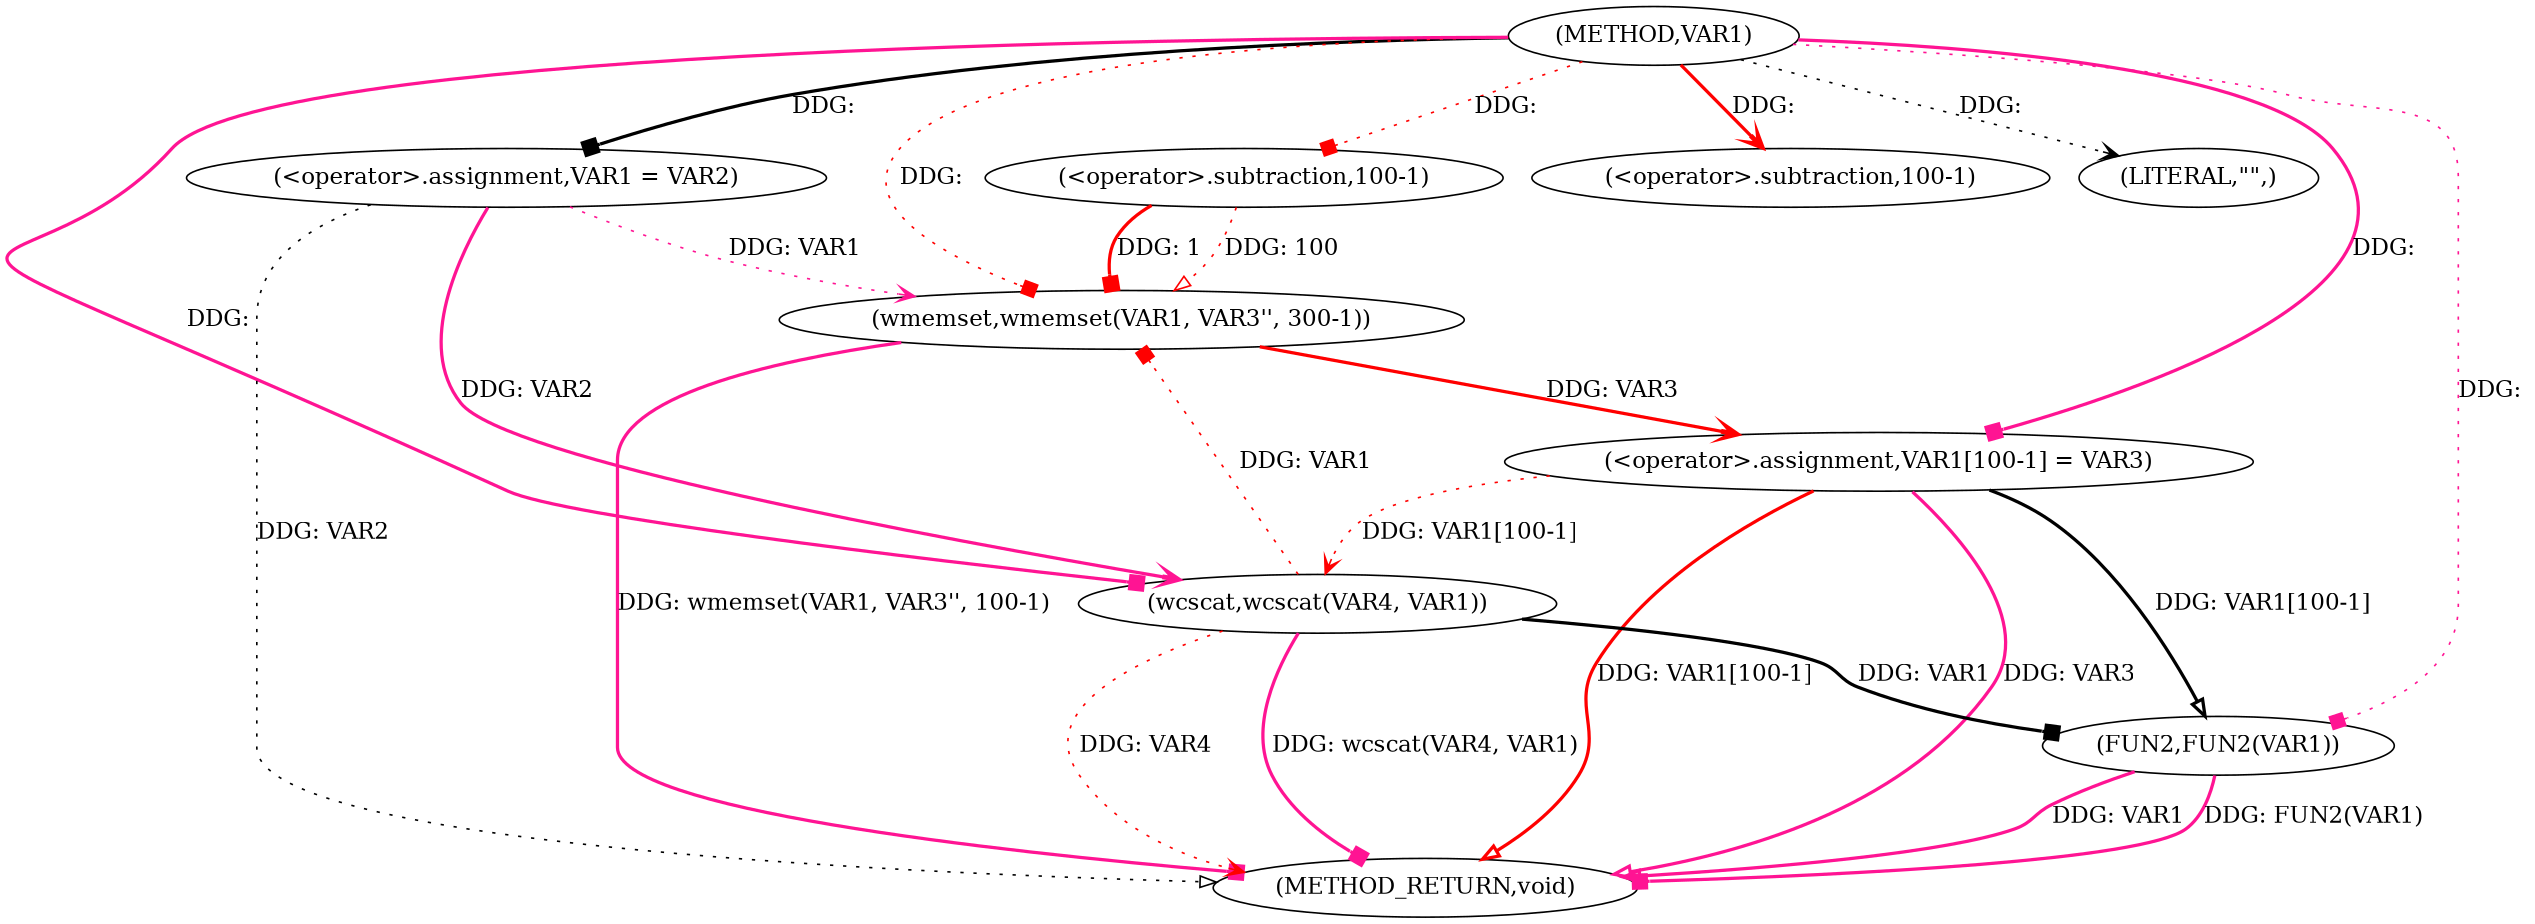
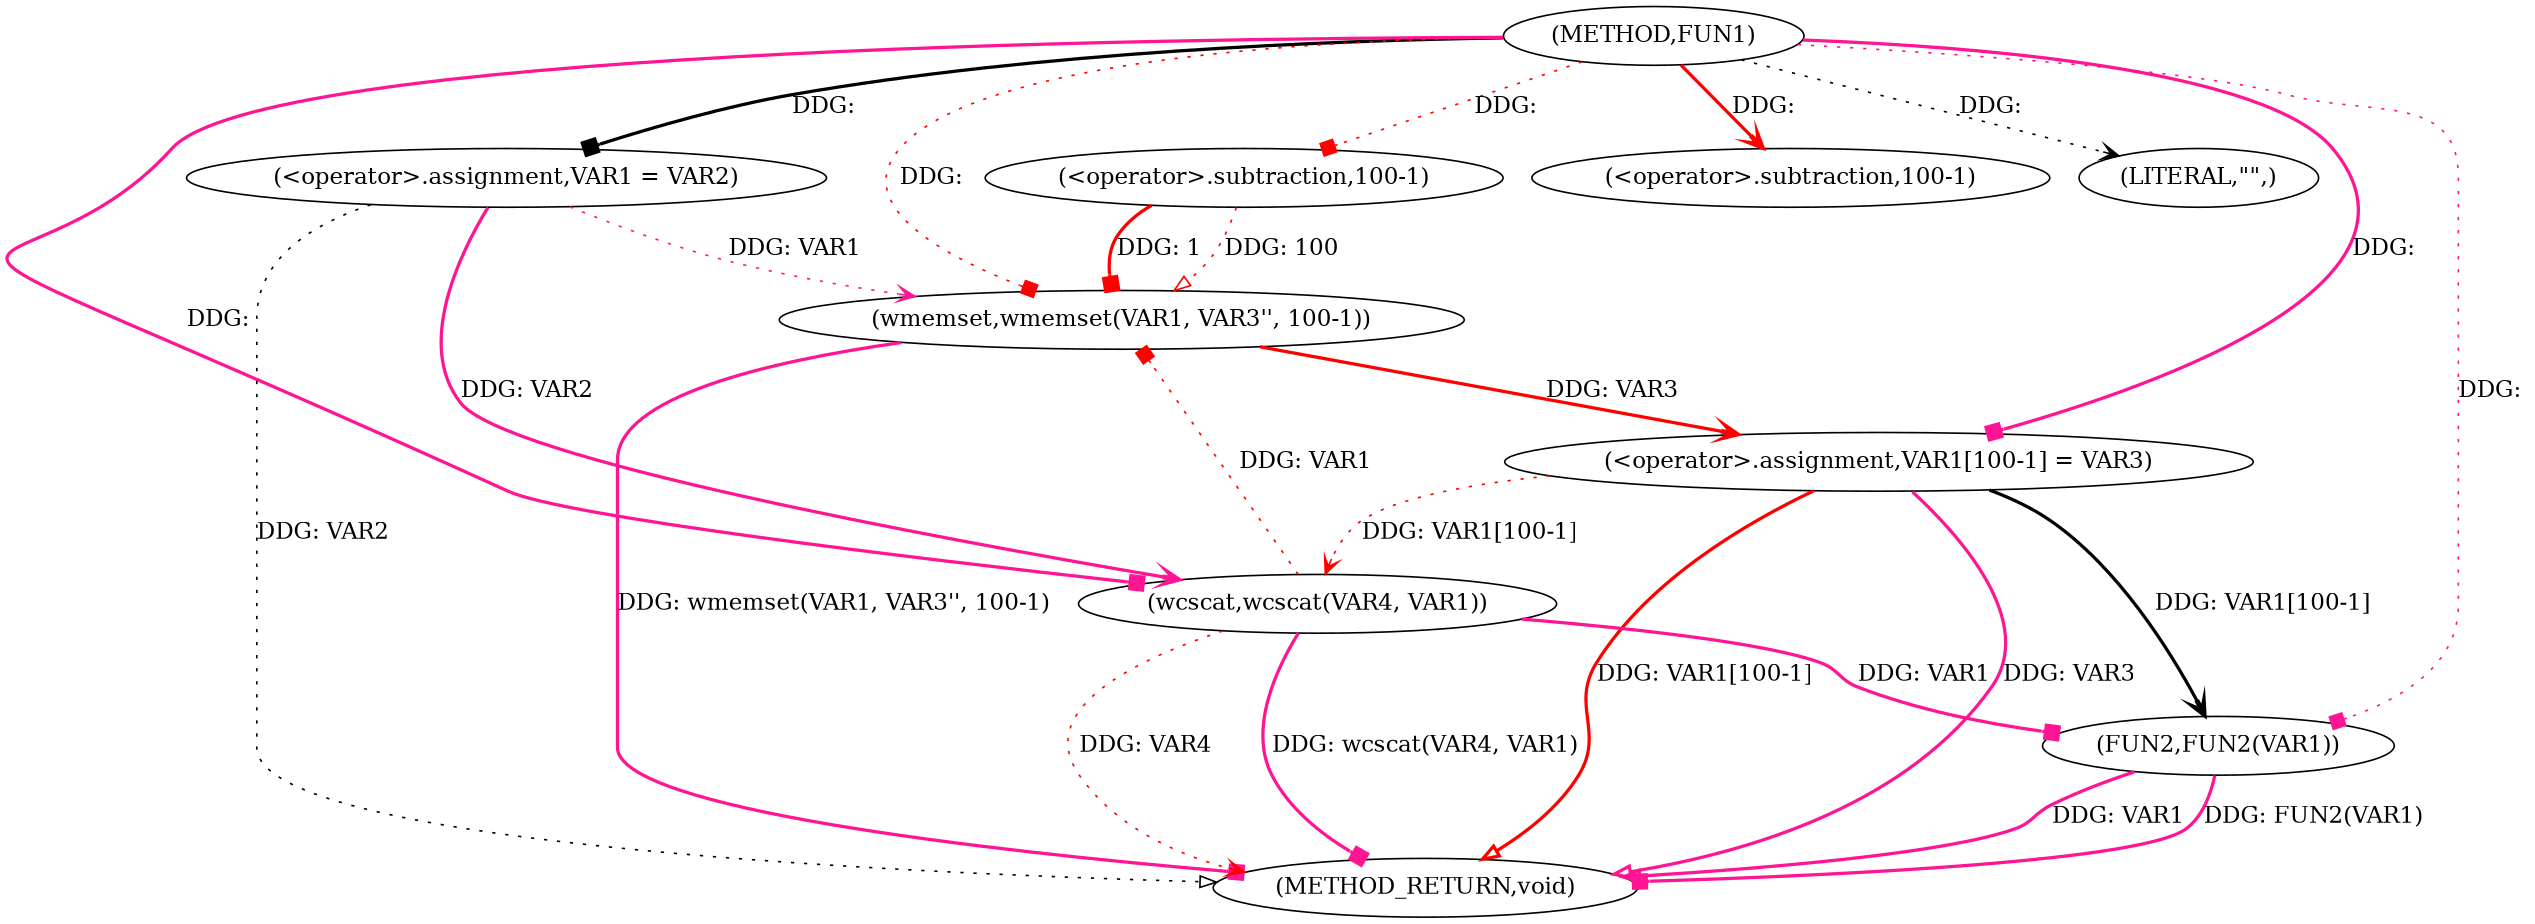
(1654, 36) -> (1654, 36)
(1122, 320) -> (1122, 320)
(2112, 577) -> (2112, 577)
(1788, 654) -> (1788, 654)
